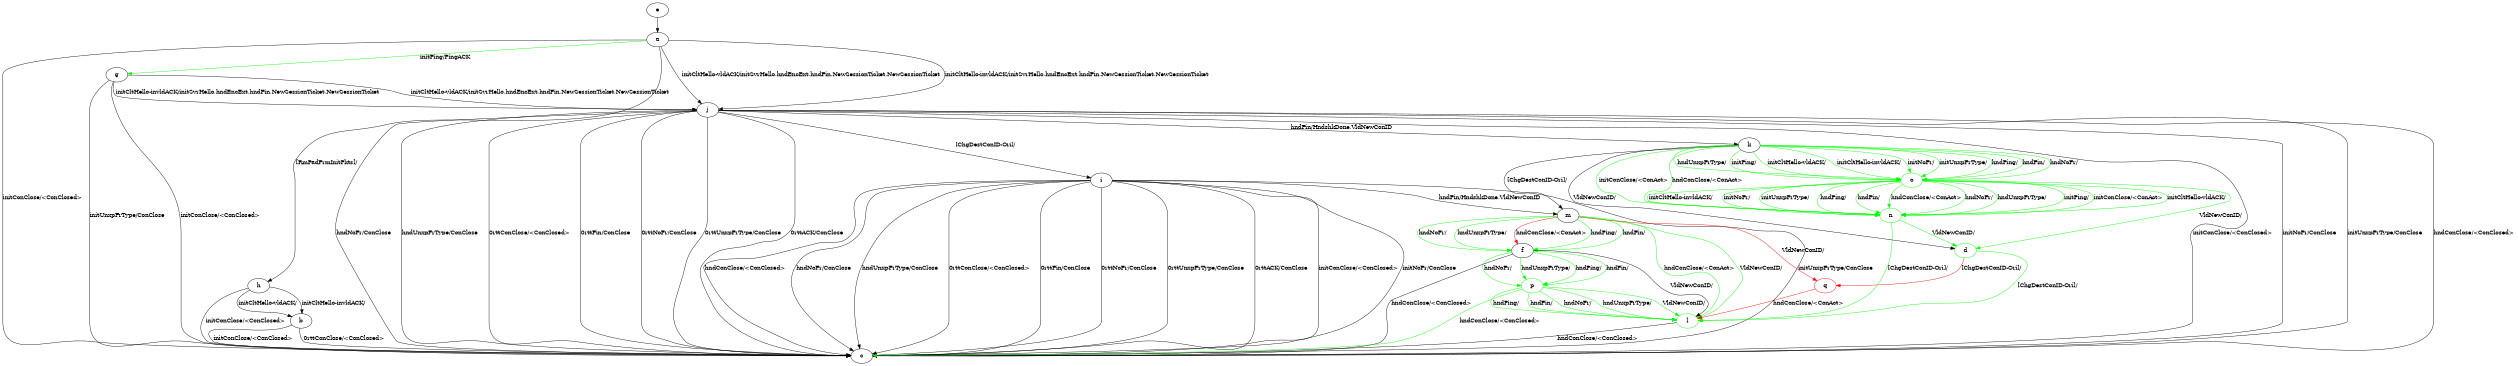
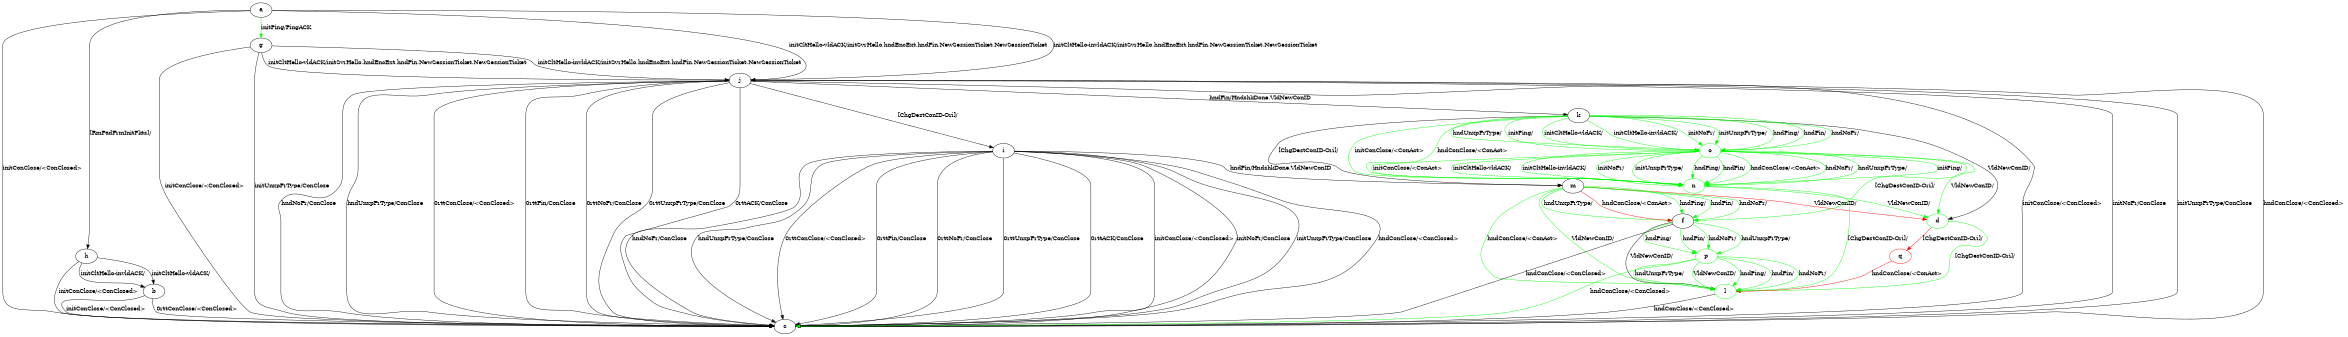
(658, 10) -> none
none -> (1940, 178)
(1747, 233) -> (1754, 199)
